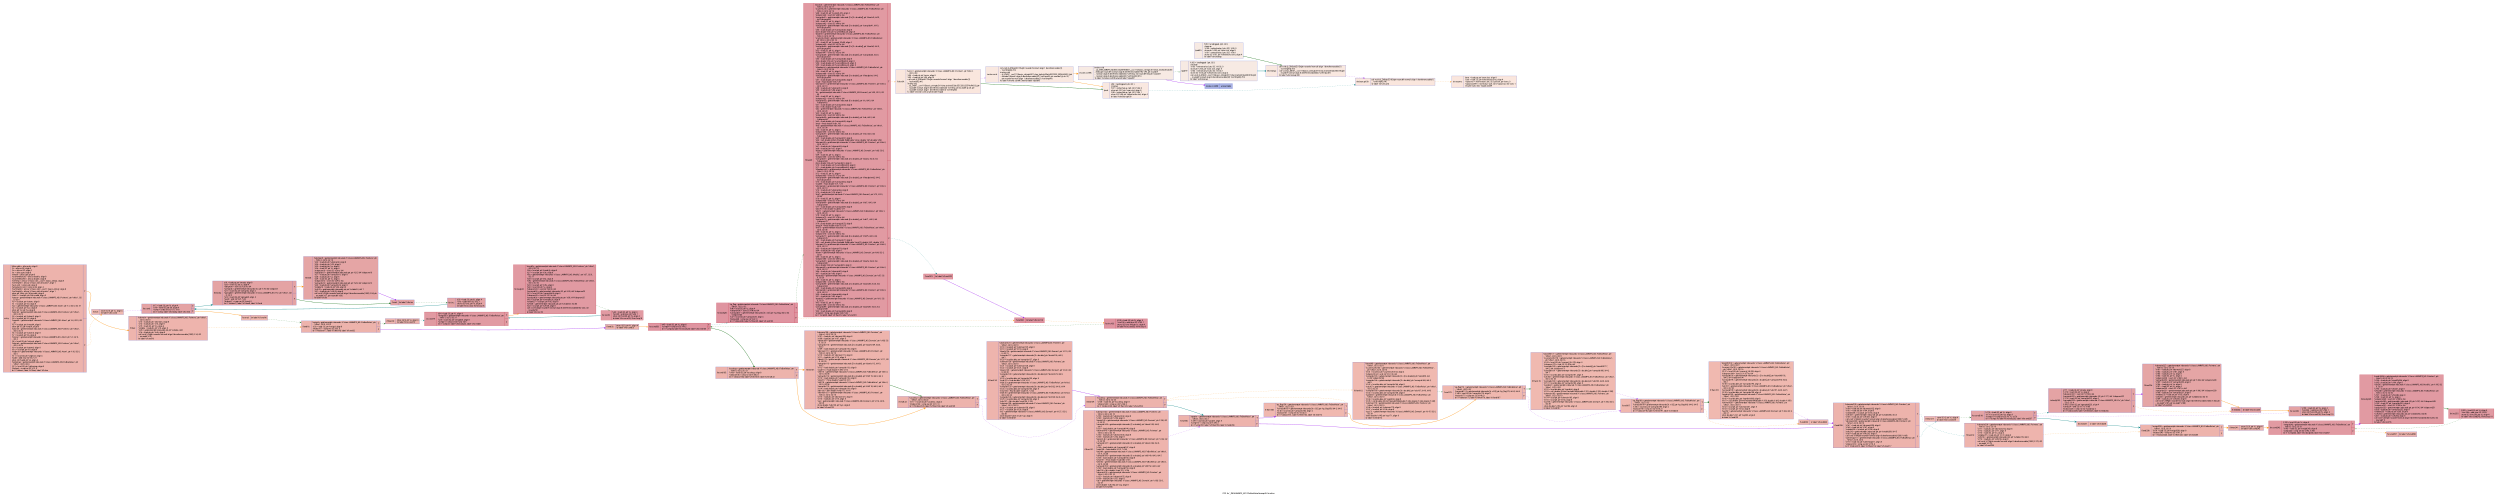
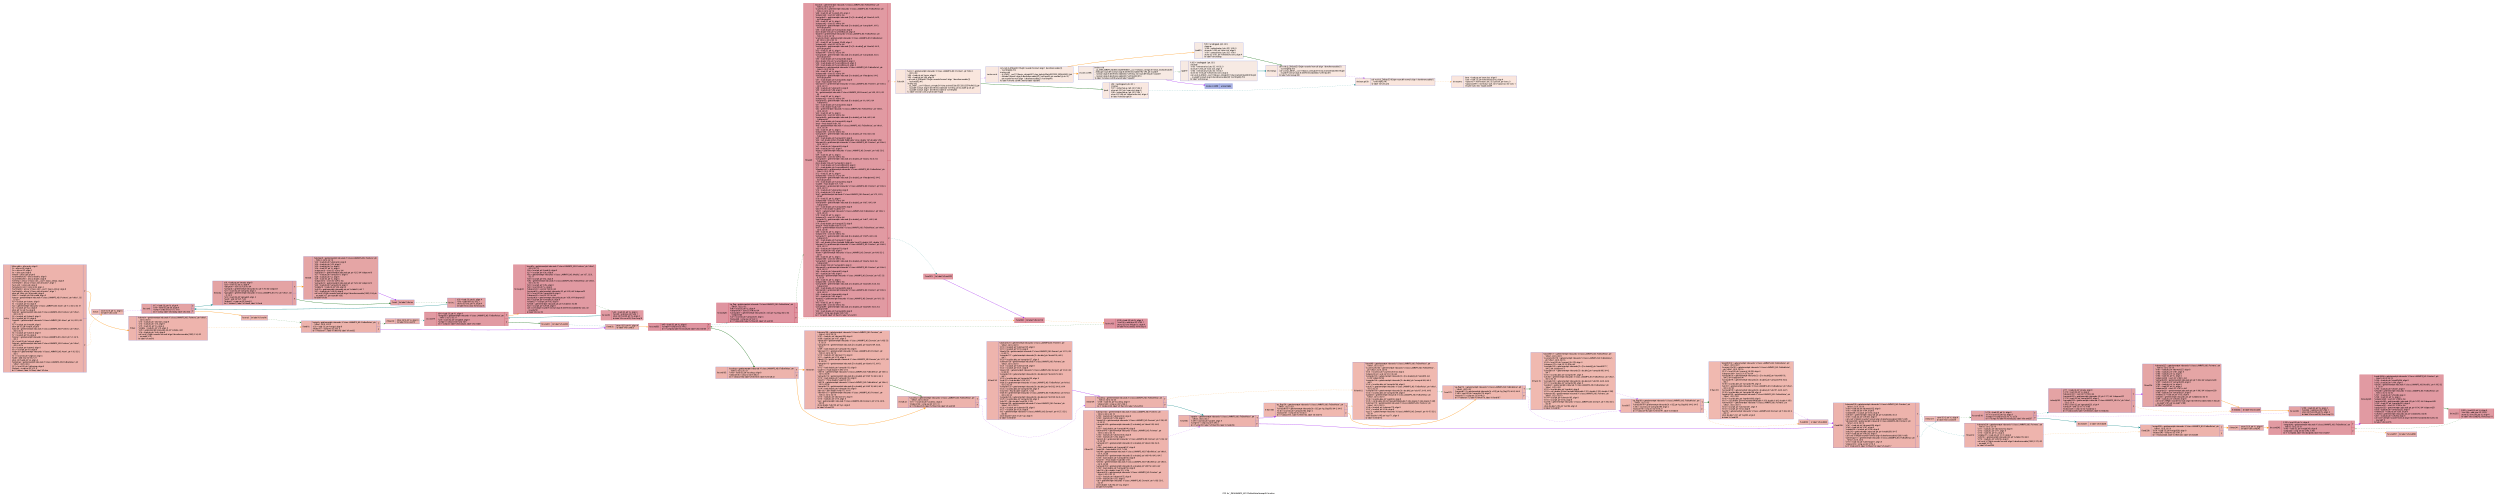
(1087, 84) -> (1130, 58)
none -> (555, 324)
(1257, 398) -> (1350, 406)
